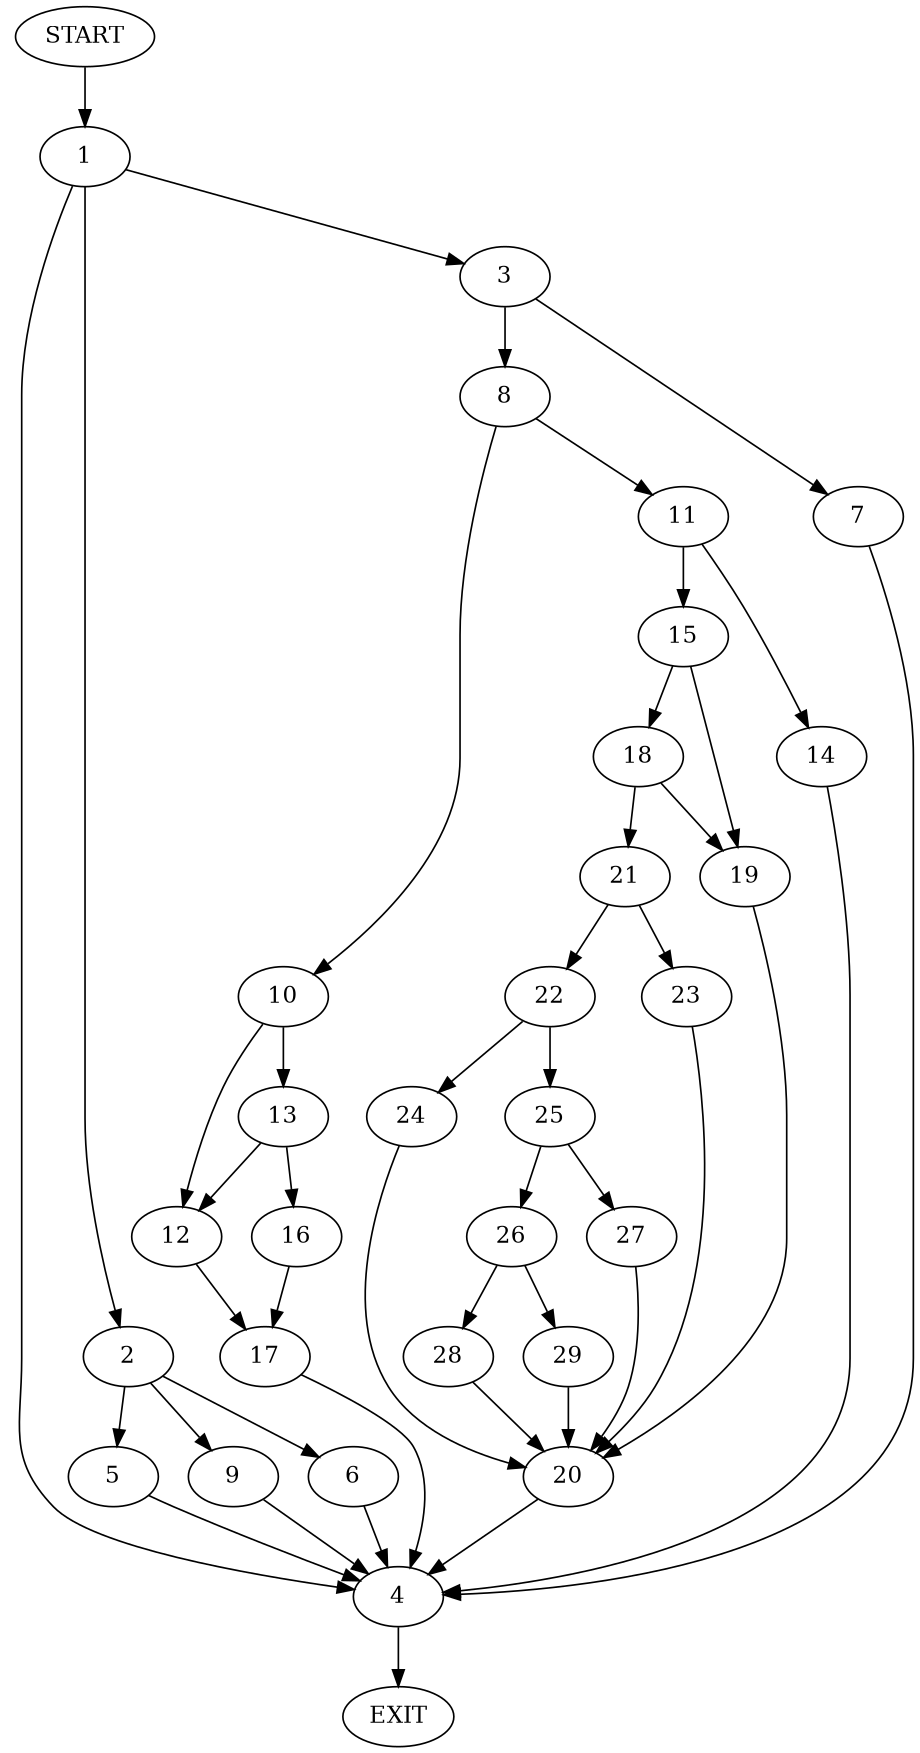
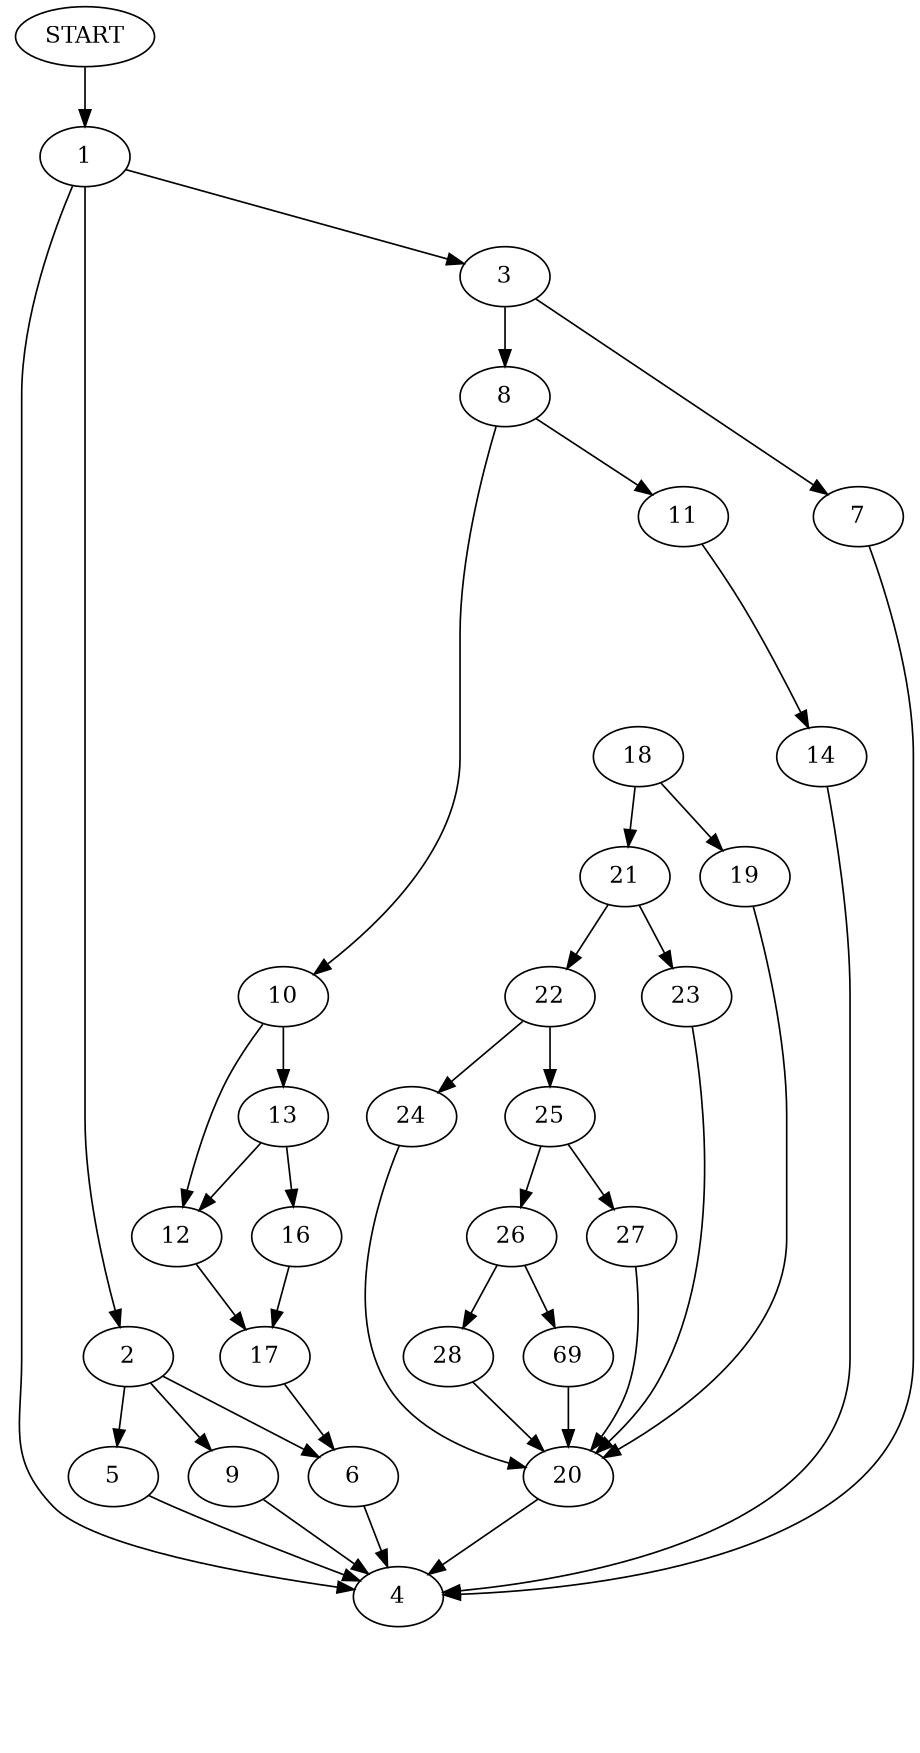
(683, 637) -> none
(568, 1357) -> (568, 1357)
(405, 1436) -> (304, 1410)
(398, 1717) -> none
